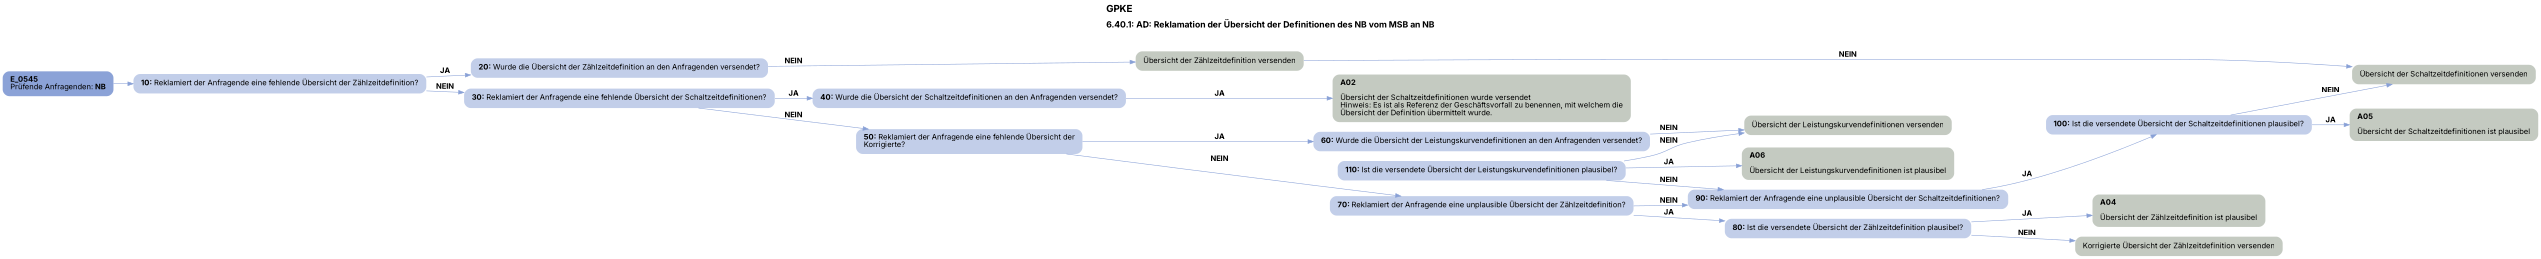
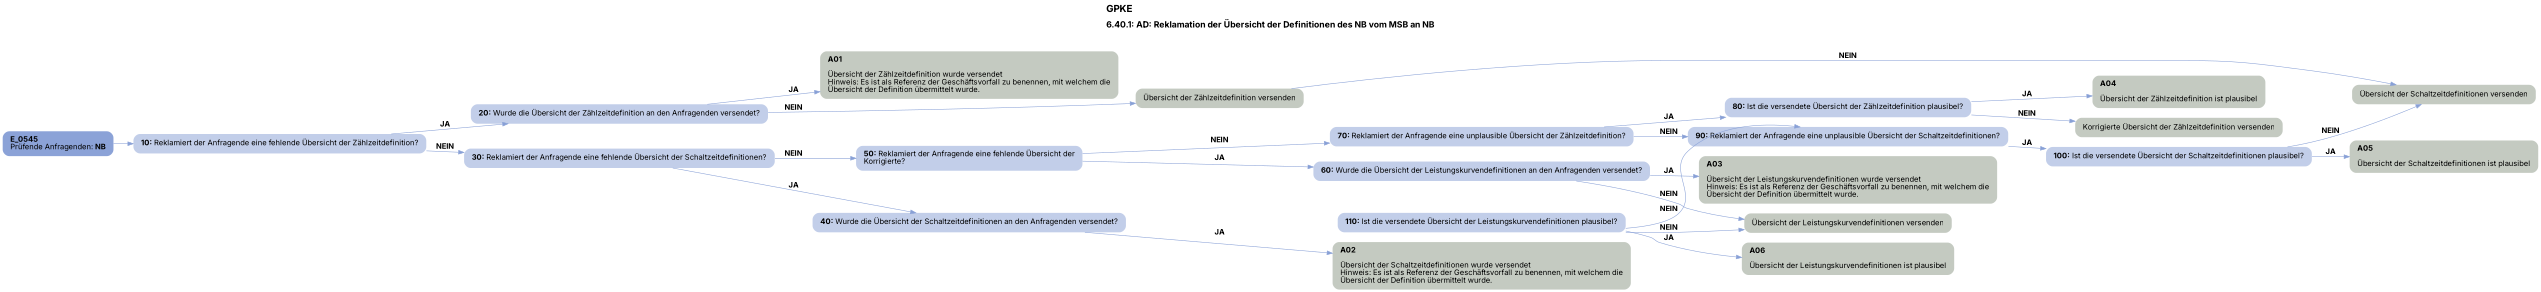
none -> (969, 75)
none -> (1848, 180)
